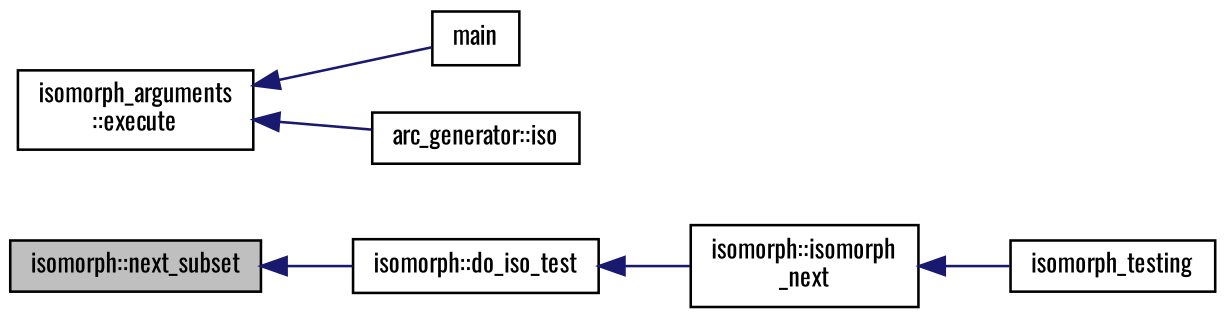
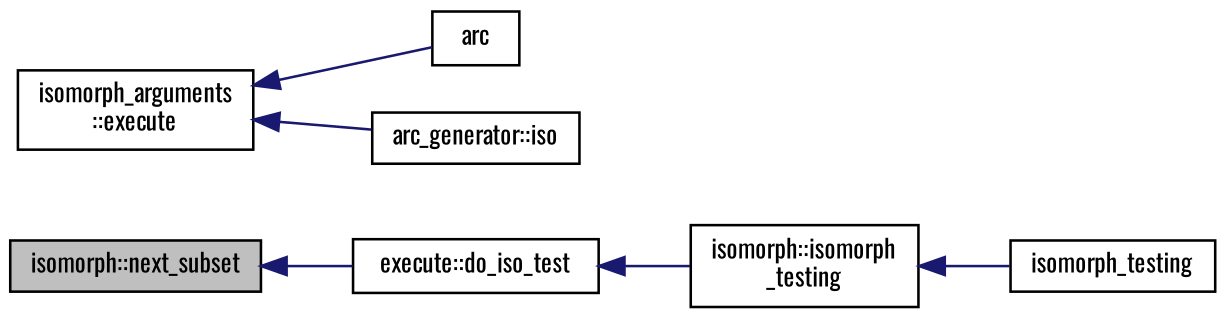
(476, 38) -> (476, 38)
(476, 266) -> (476, 266)
(805, 266) -> (805, 266)
